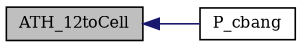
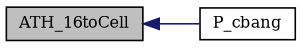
(75, 24) -> (75, 24)
